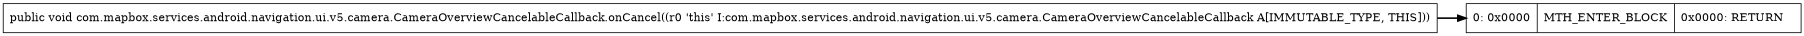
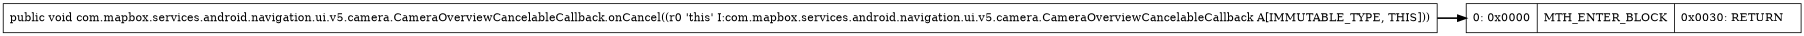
(1738, 18) -> (1738, 18)
